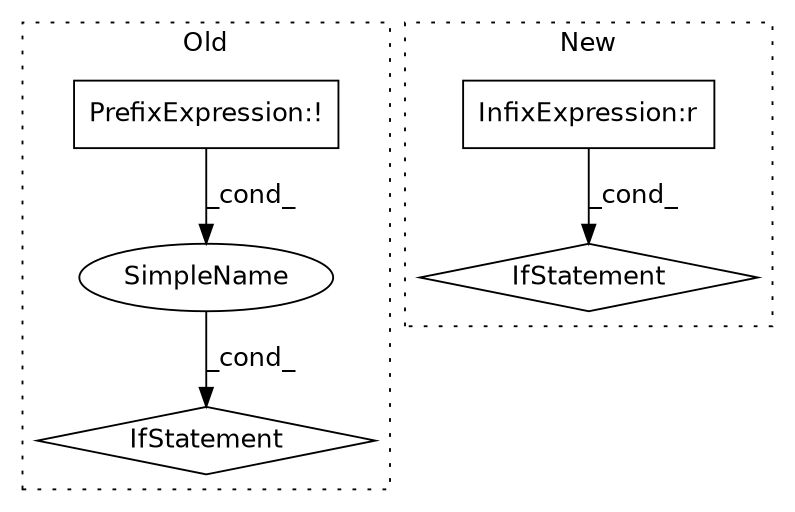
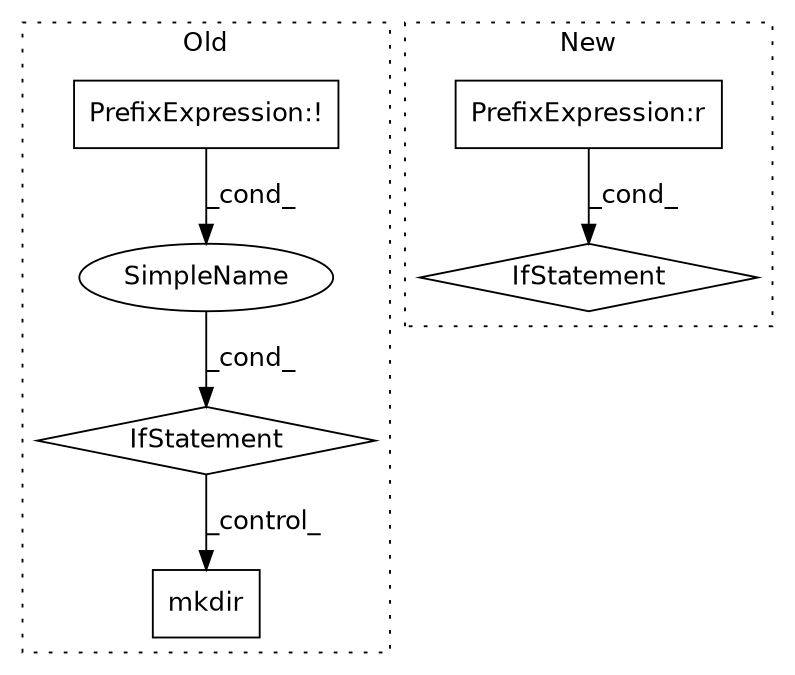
(589, 114) -> (589, 114)
none -> (206, 604)
